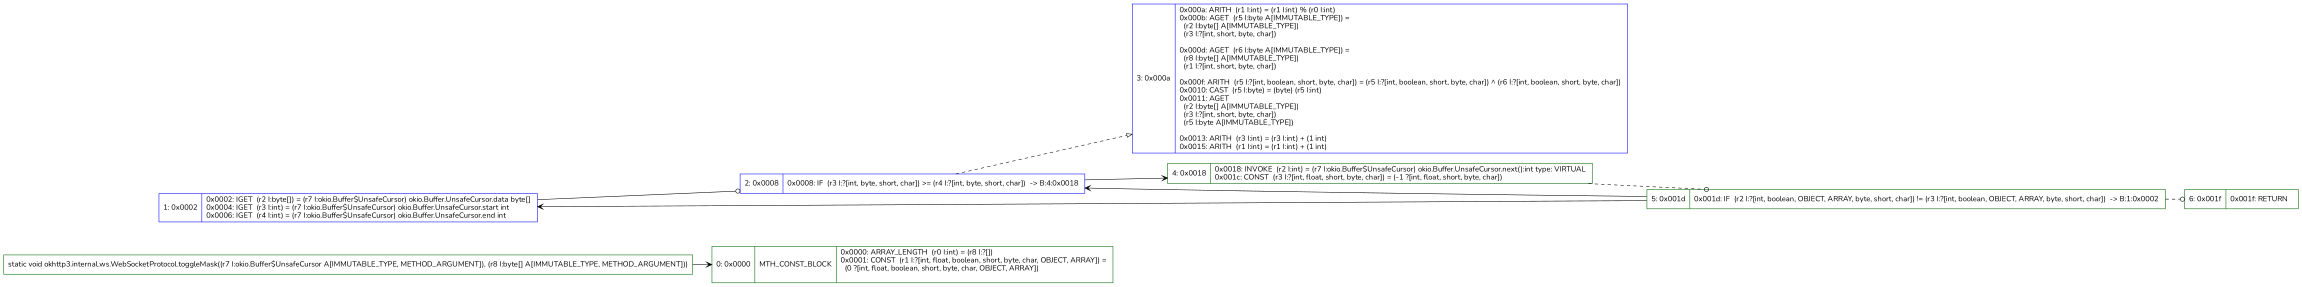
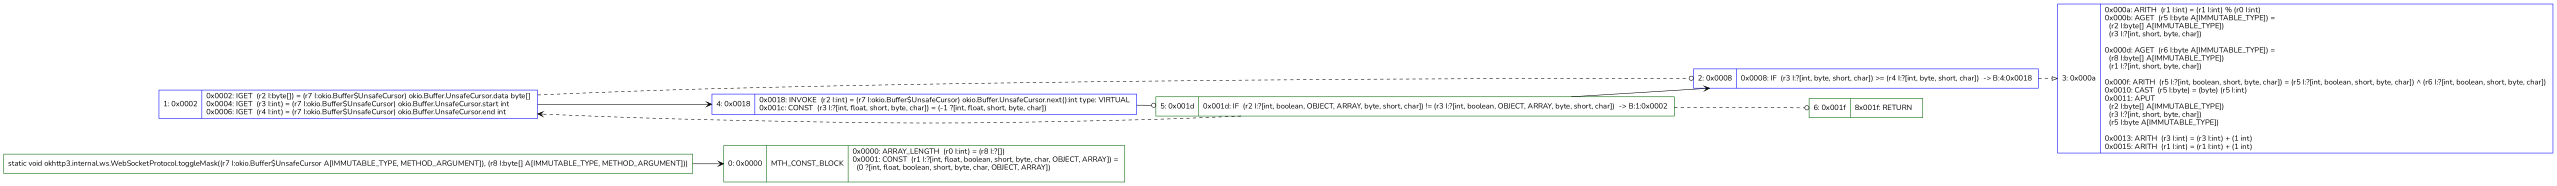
(1206, 98) -> (2132, 98)
(1380, 173) -> (924, 104)
(1124, 179) -> (622, 104)
(1646, 186) -> (1144, 105)
(637, 195) -> (1113, 81)
(2262, 199) -> (1887, 108)
(1095, 204) -> (892, 123)
